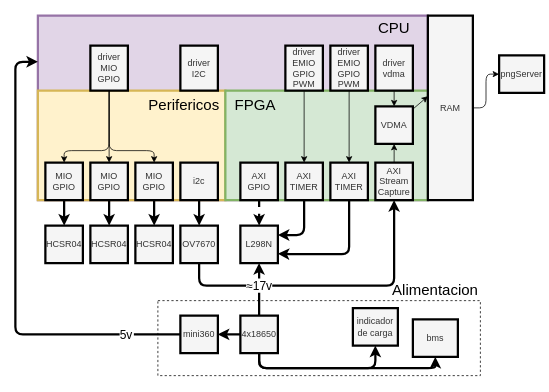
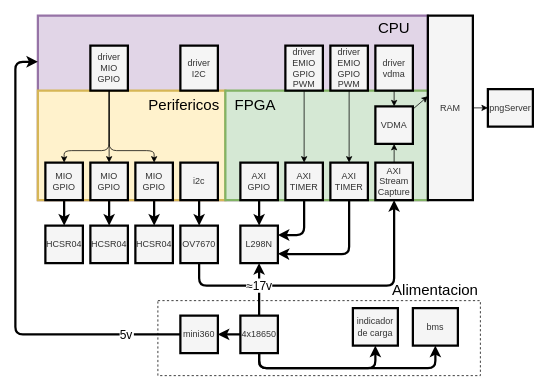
(522, 74) -> (510, 108)
(259, 209) -> (259, 209)
(435, 338) -> (435, 327)
